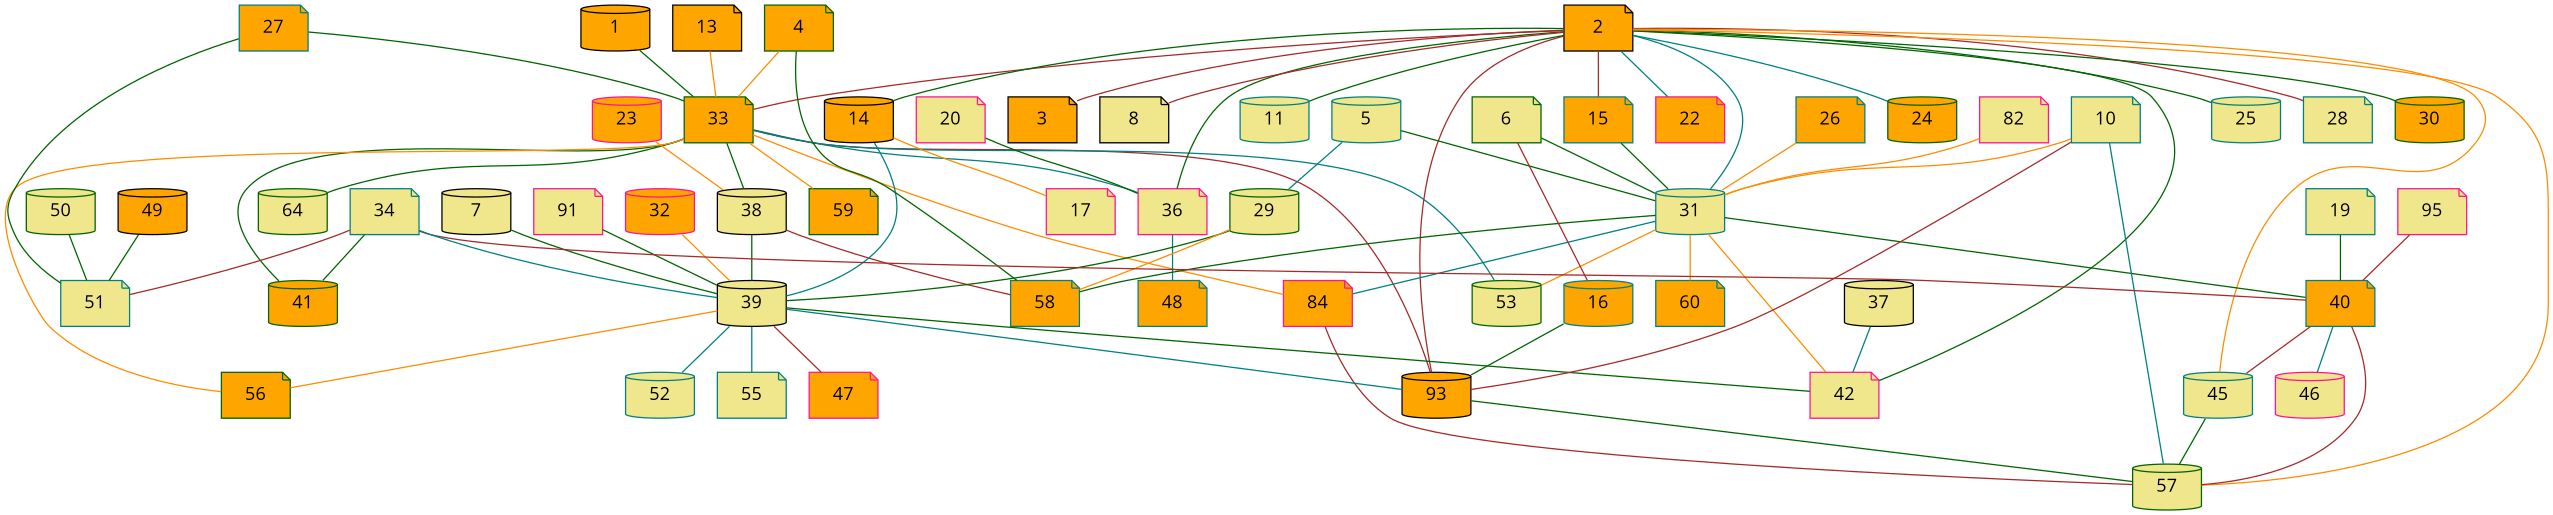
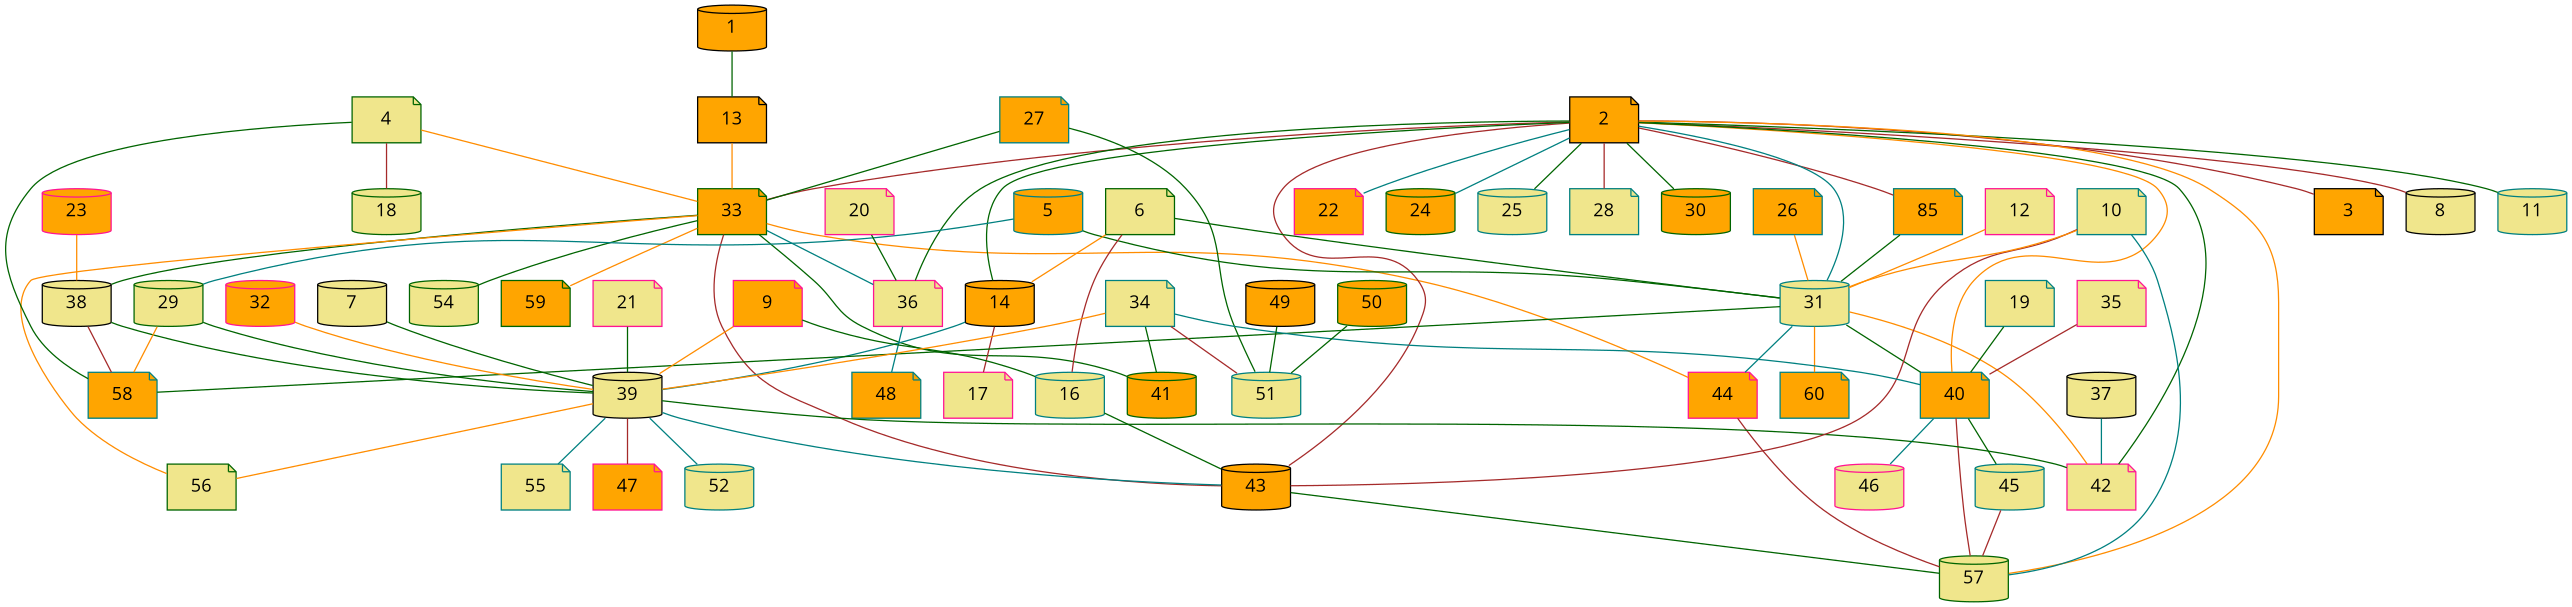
(799, 28) -> (387, 120)
(667, 74) -> (732, 74)
(1134, 120) -> (2441, 212)
(1366, 120) -> (1048, 212)
(1598, 120) -> (1928, 212)
(2014, 120) -> (2020, 212)
(2485, 121) -> (2156, 188)
(973, 169) -> (989, 349)
(61, 212) -> (1372, 303)
(293, 212) -> (444, 303)
none -> (387, 212)
(568, 212) -> (628, 303)
(2432, 212) -> (2112, 303)
none -> (1063, 262)
(567, 271) -> (962, 342)
(1362, 272) -> (1547, 349)
(95, 303) -> (1266, 395)
none -> (768, 303)
(1318, 303) -> (1723, 395)
(1507, 303) -> none
(1598, 303) -> (1070, 395)
(2278, 350) -> (1982, 441)
(256, 395) -> (202, 487)
(1436, 395) -> (1256, 487)
(2192, 441) -> (1992, 533)
